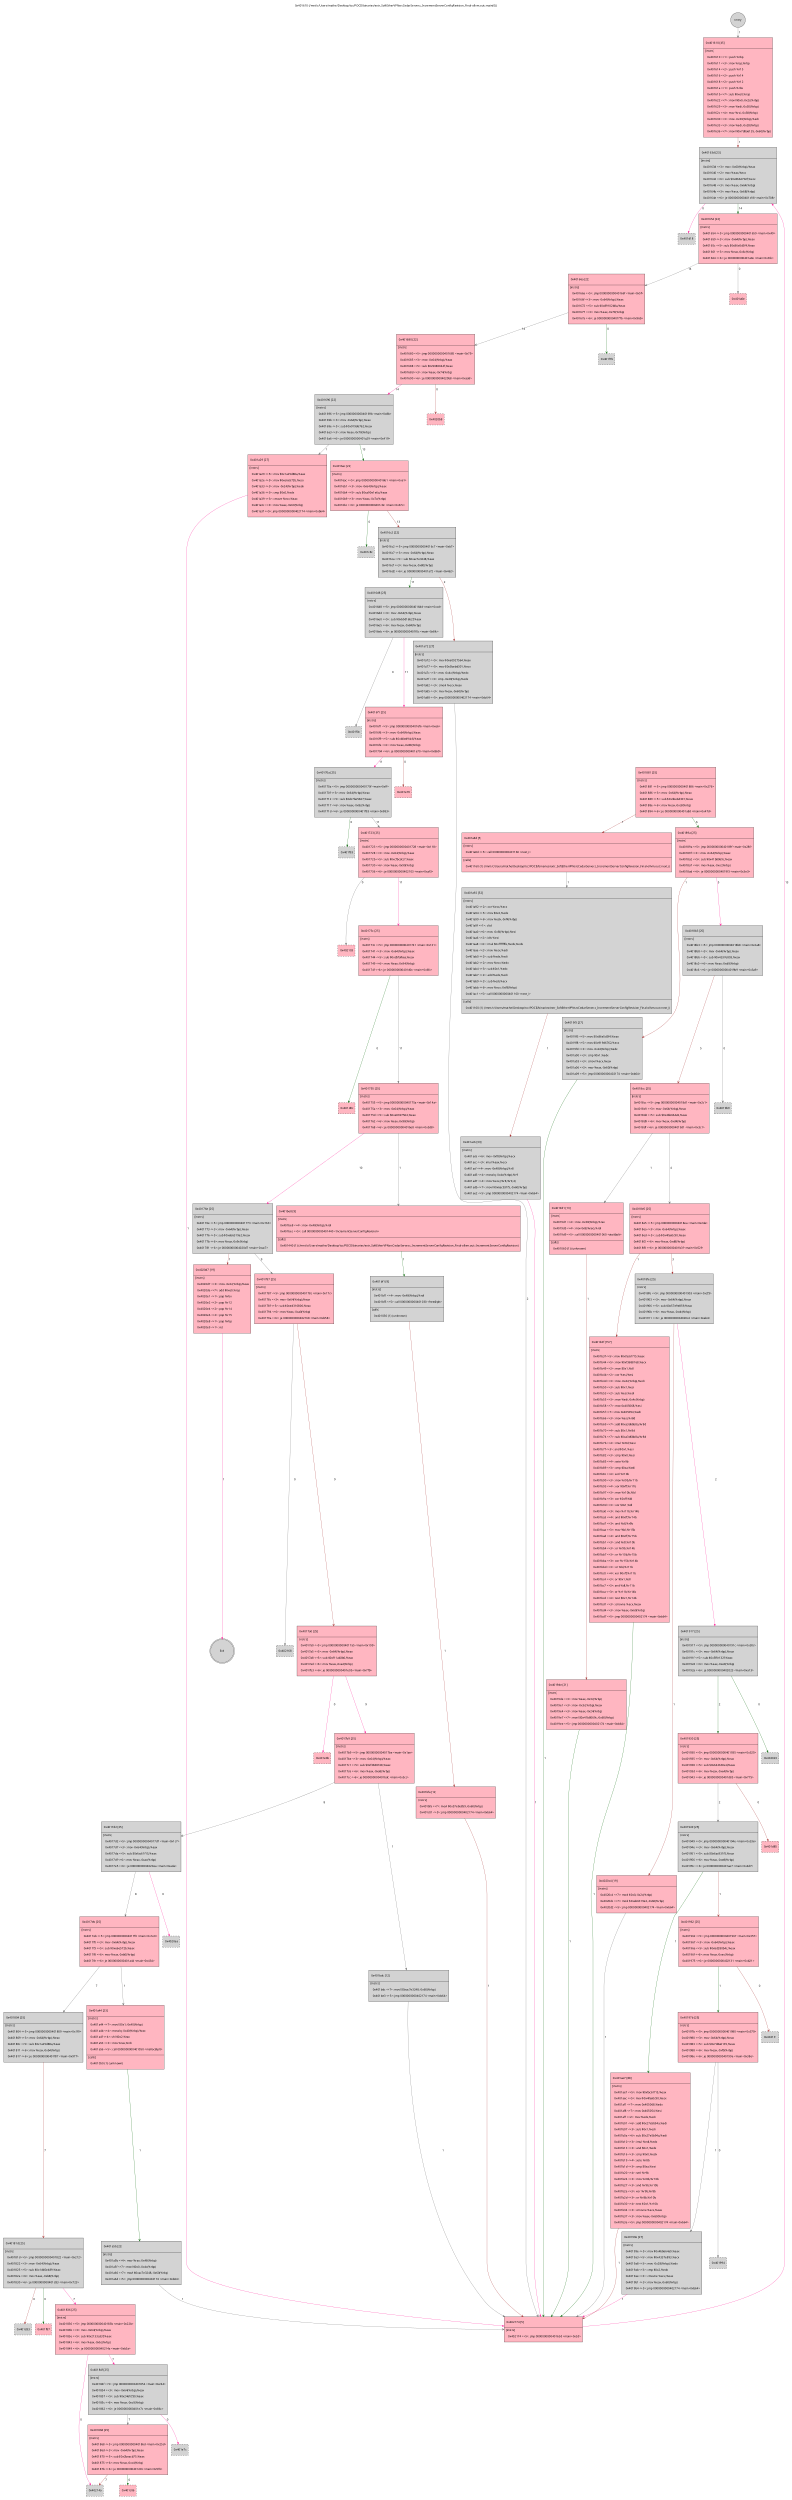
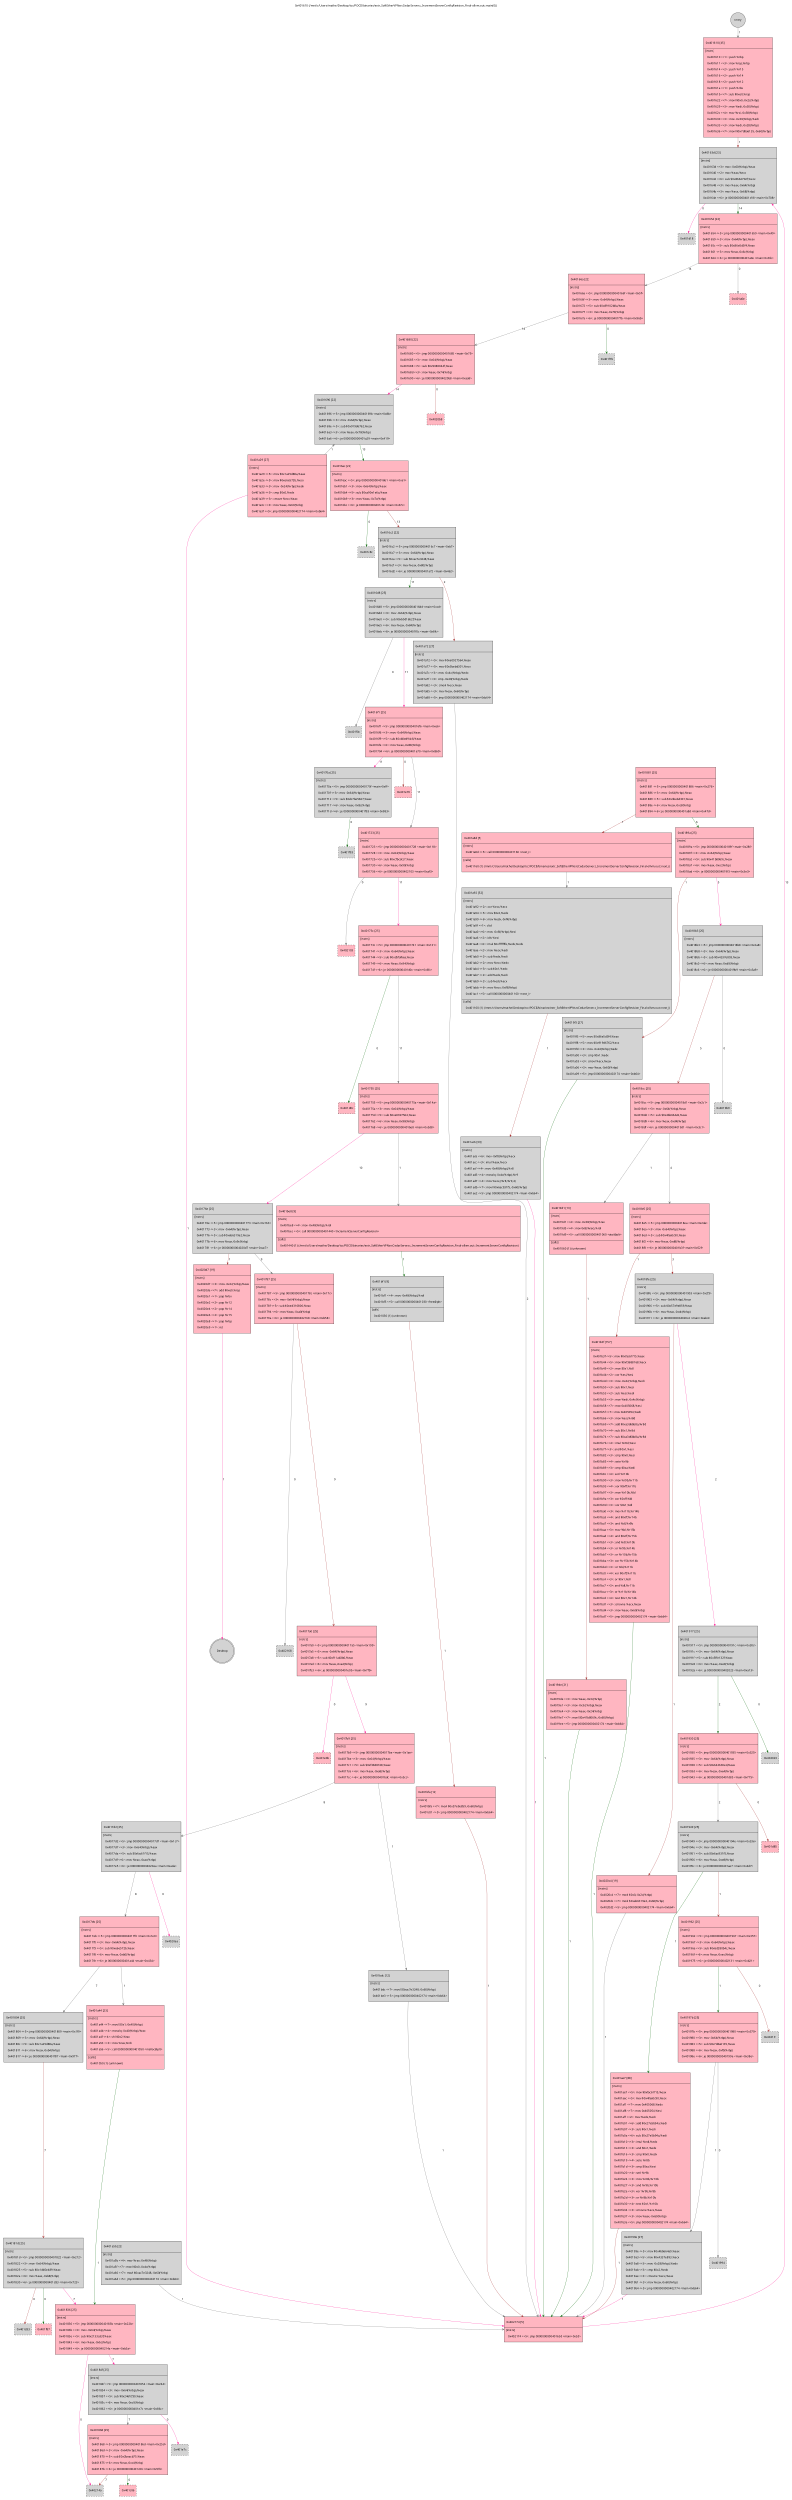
(325, 449) -> (329, 450)
(375, 821) -> (416, 791)
(222, 1651) -> (222, 1651)
(134, 2154) -> (102, 2185)
